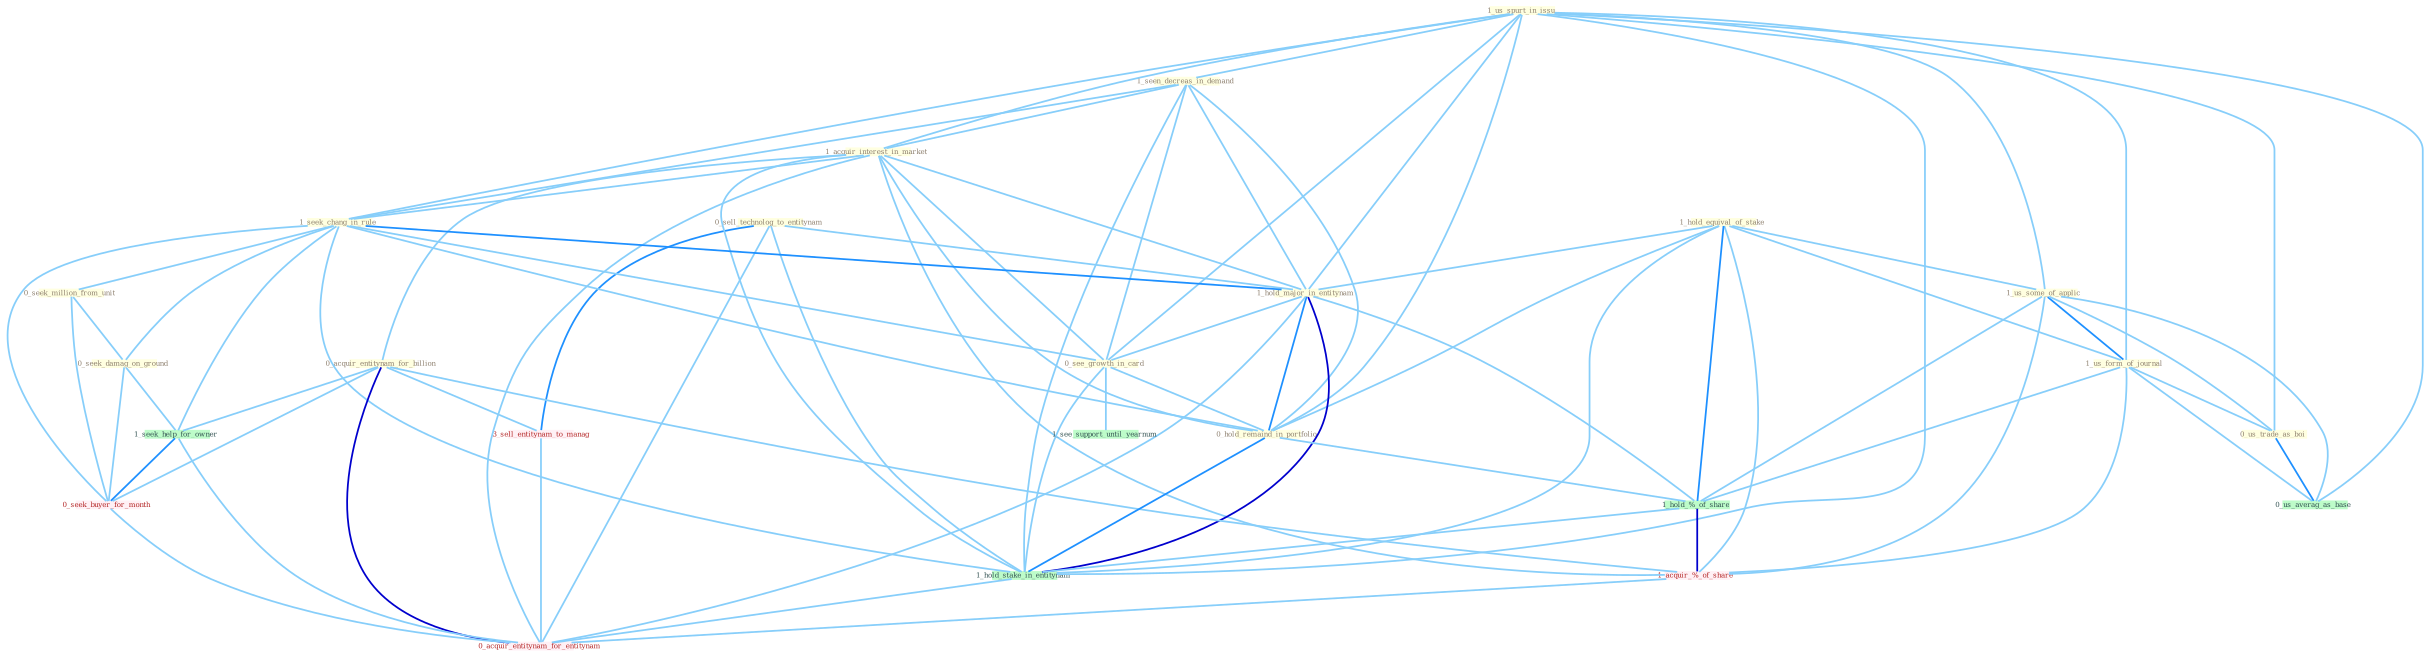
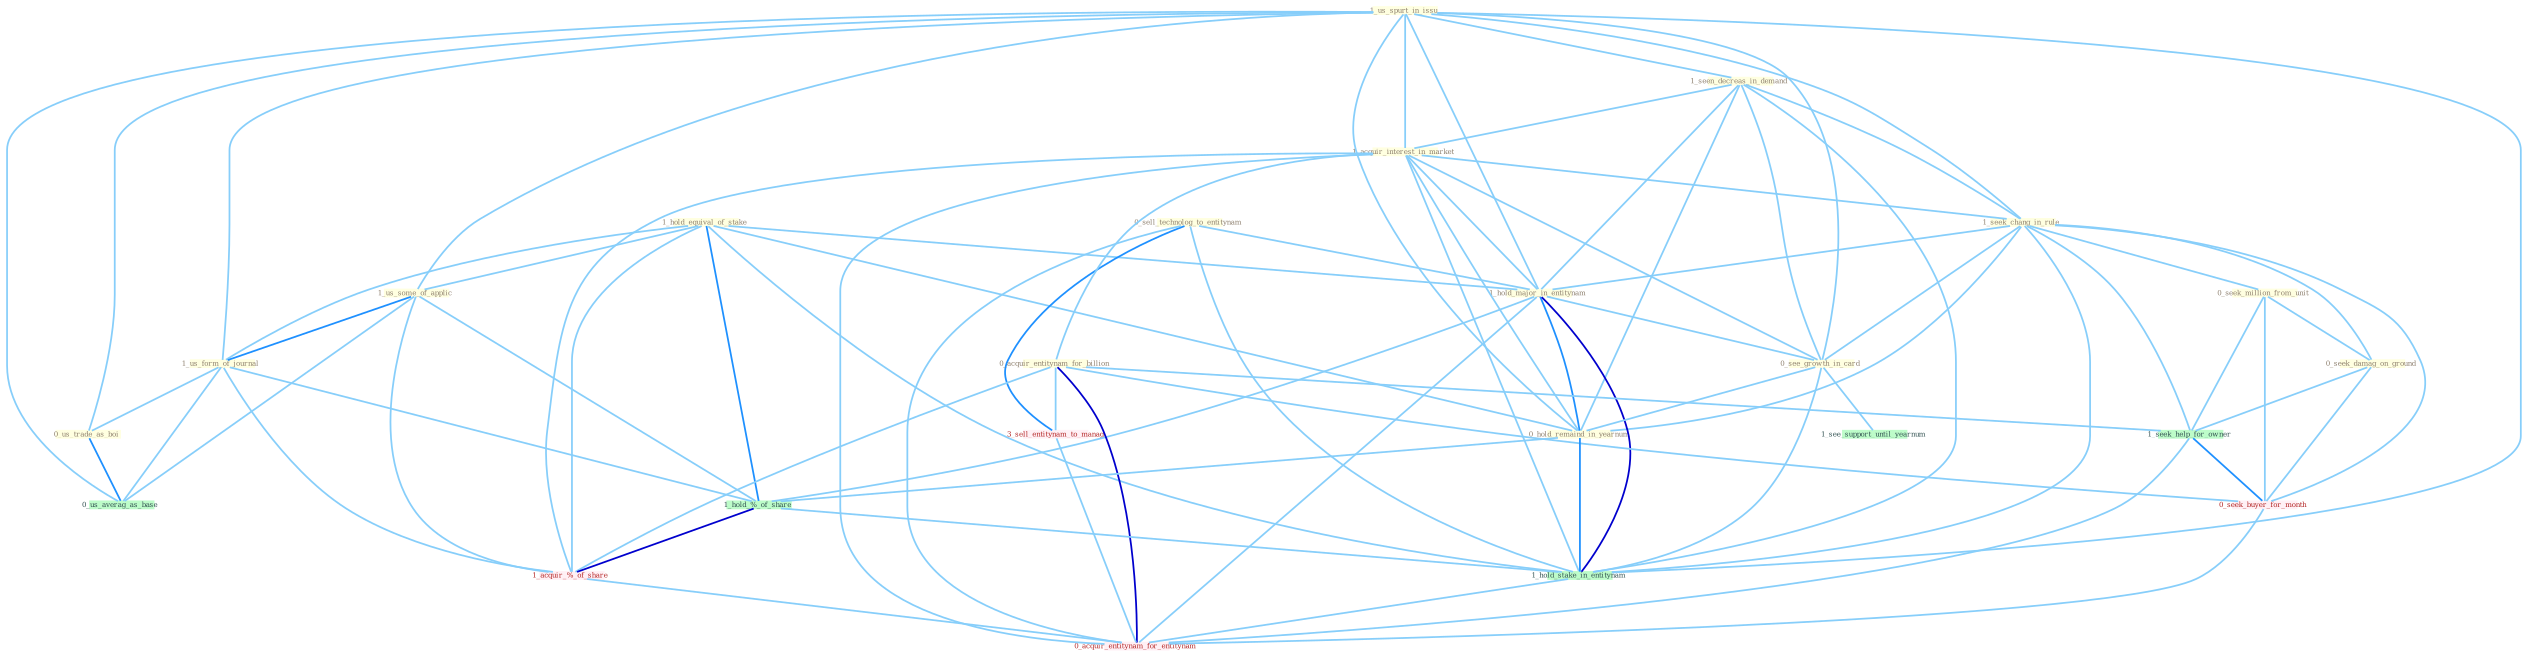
(824, 258) -> (1770, 259)
(2166, 355) -> none
none -> (2228, 364)
(1268, 434) -> (1580, 434)
